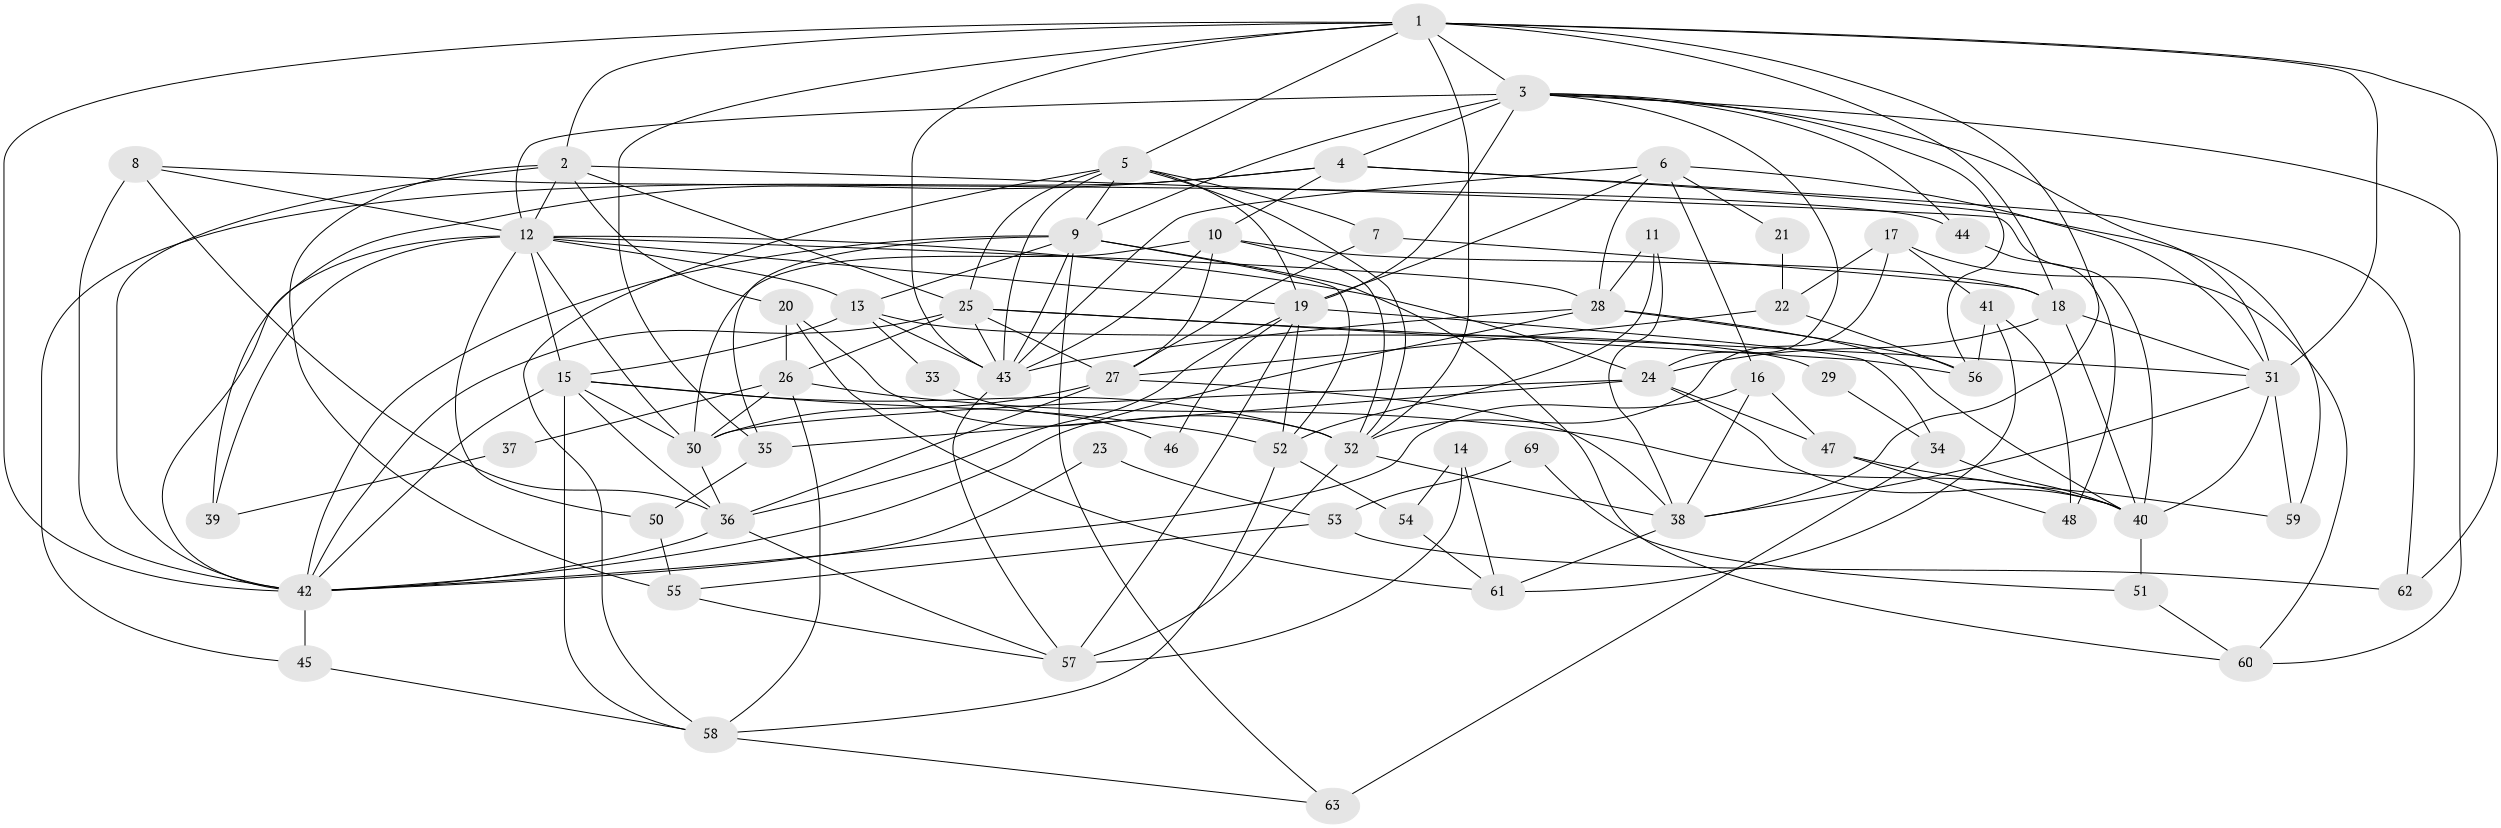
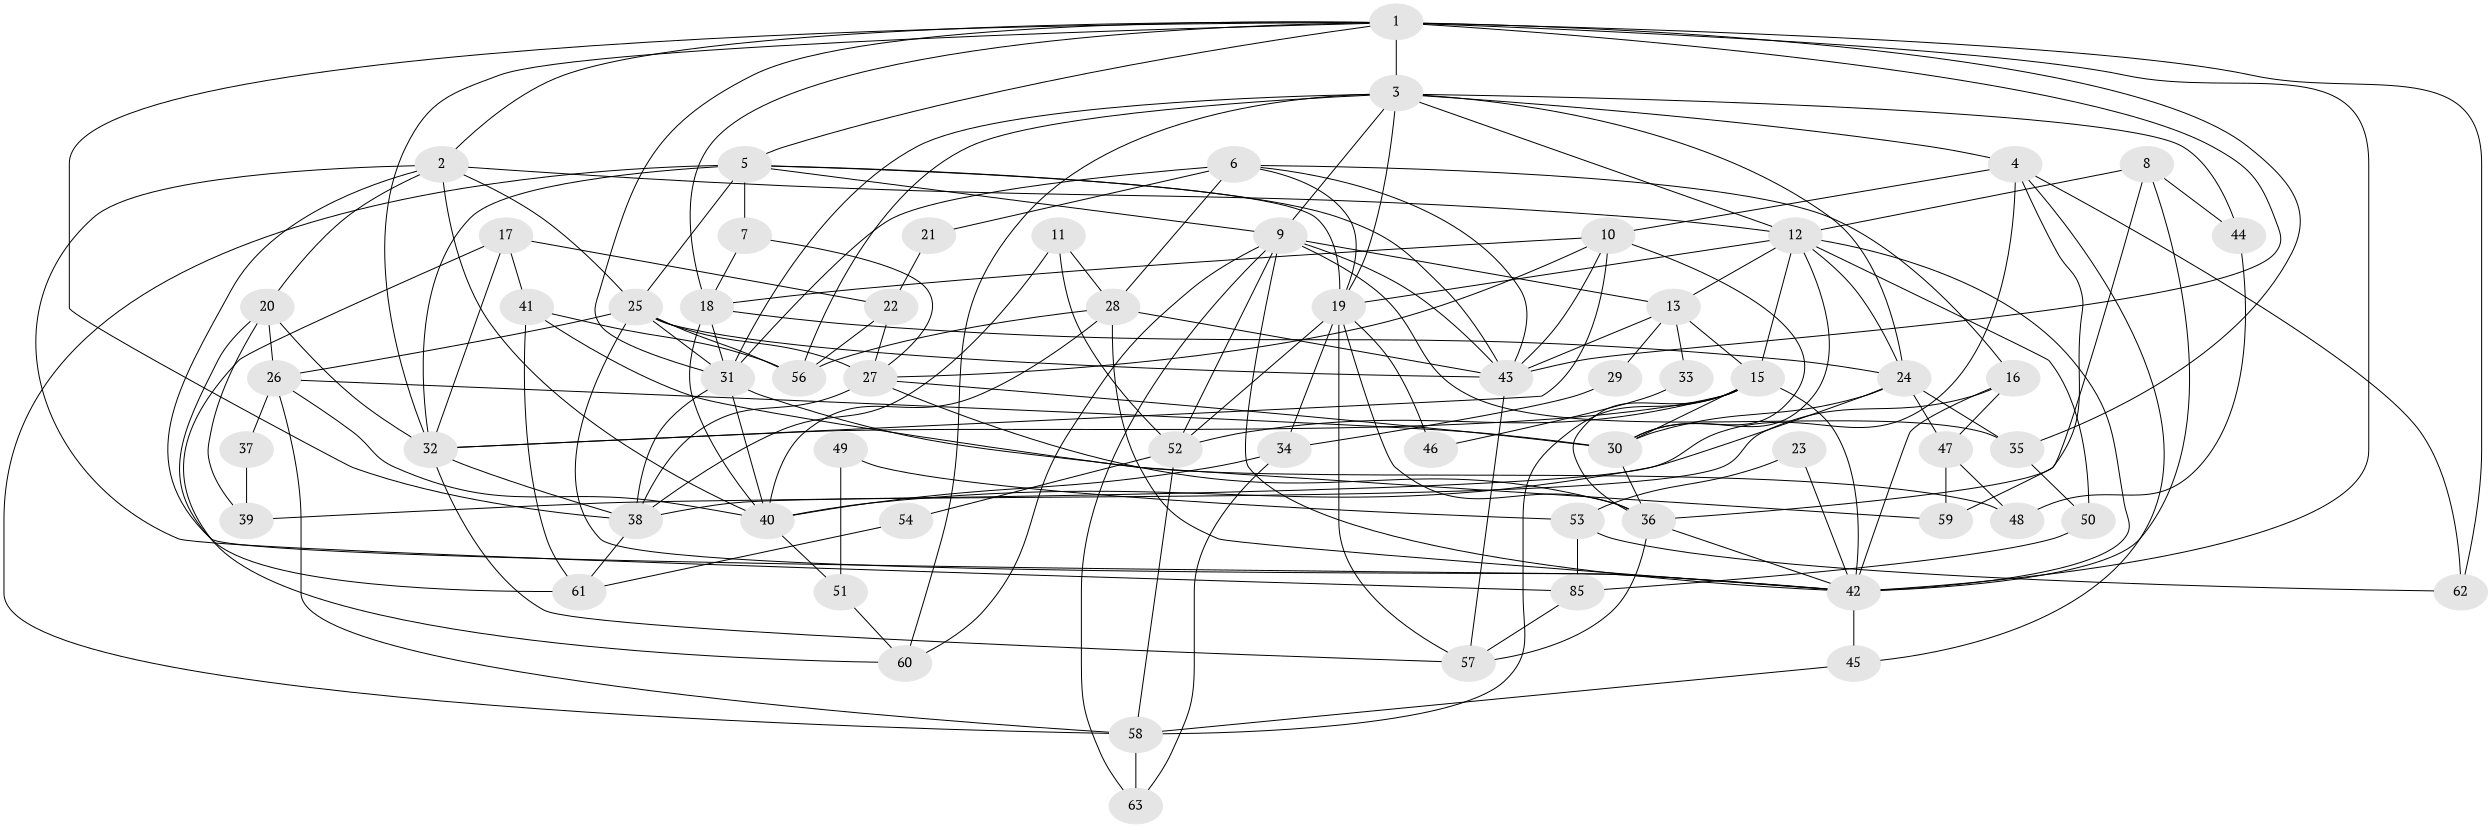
(1066, 256) -> none
(306, 311) -> (215, 413)
(1461, 450) -> none
(1532, 450) -> (841, 450)
(674, 592) -> (1578, 592)
